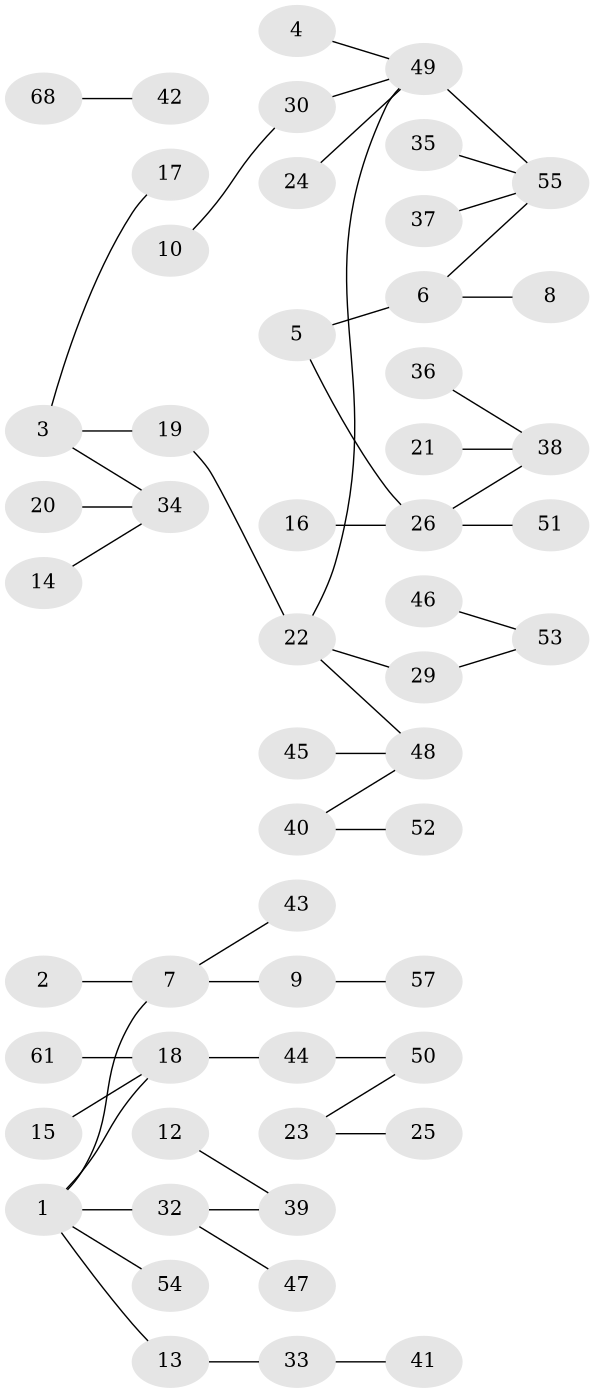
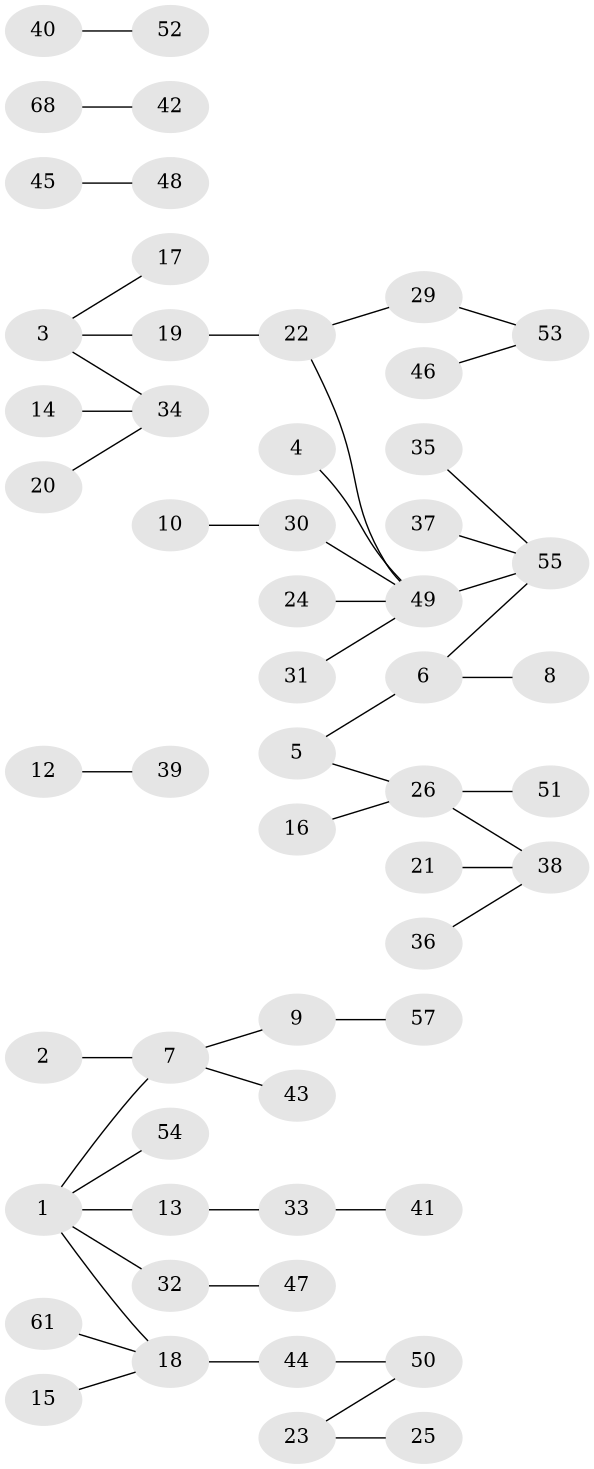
none -> (297, 677)
(361, 697) -> none
(361, 791) -> none
(234, 1210) -> none
